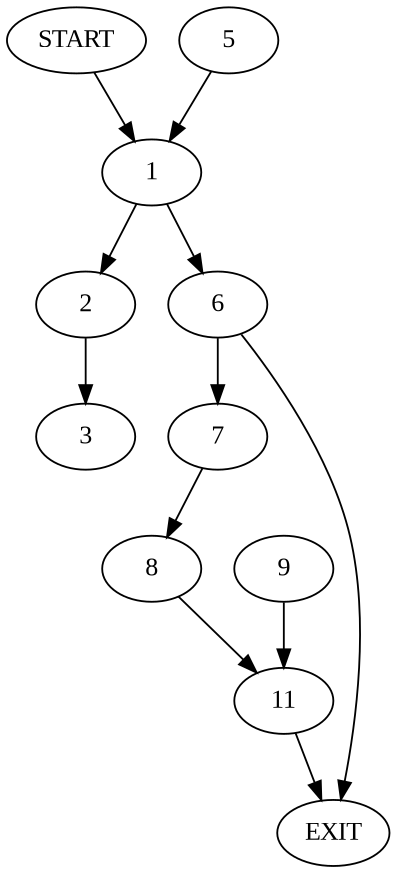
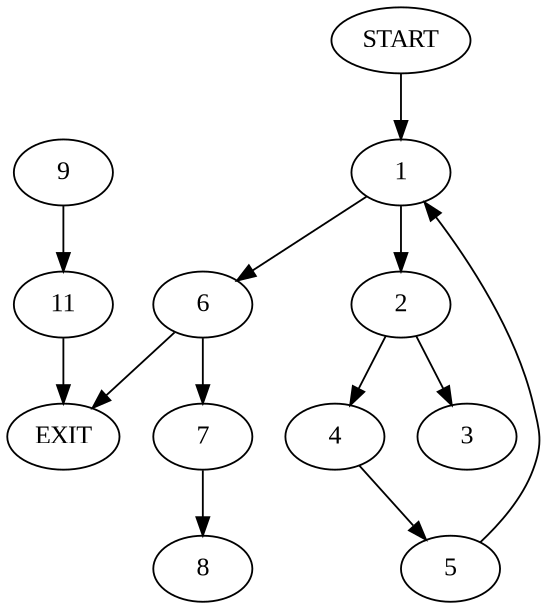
none -> (335, 437)
(211, 628) -> none
